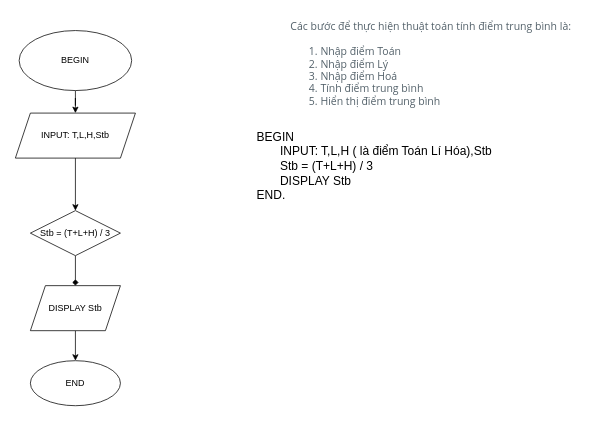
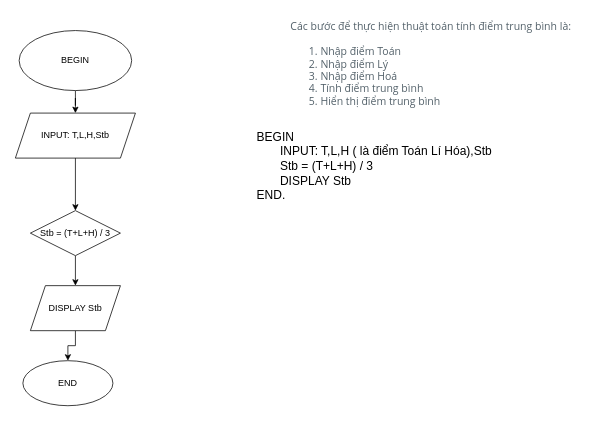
(75, 278) -> (75, 279)
(75, 383) -> (68, 383)
